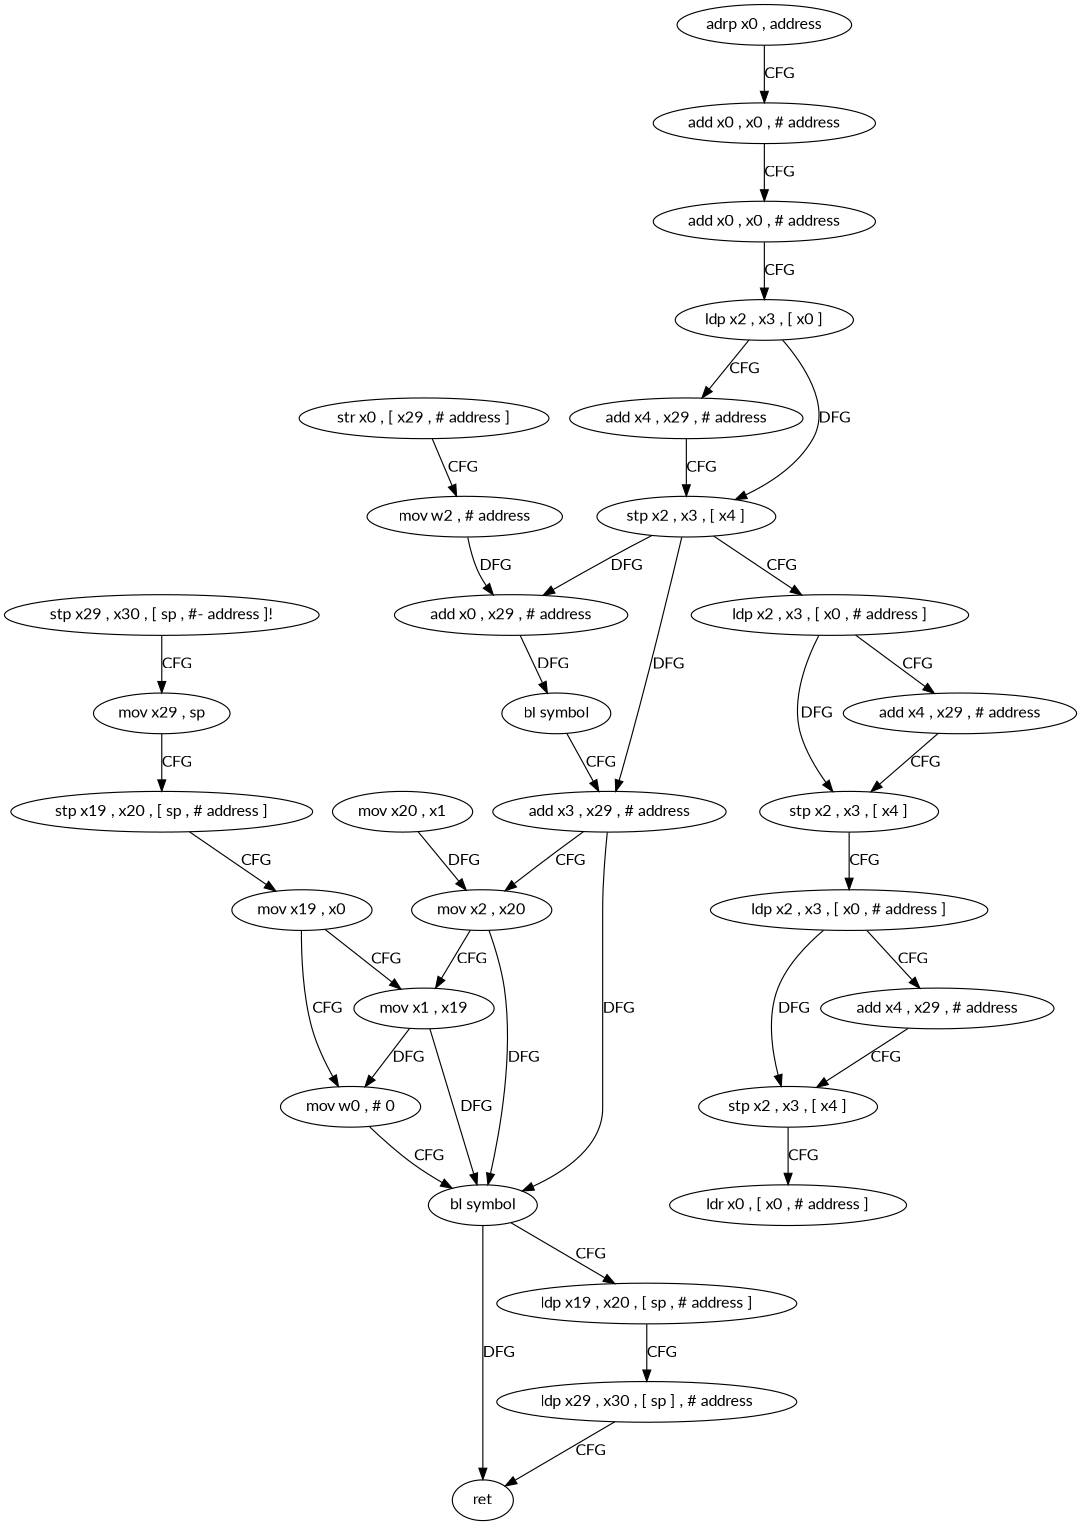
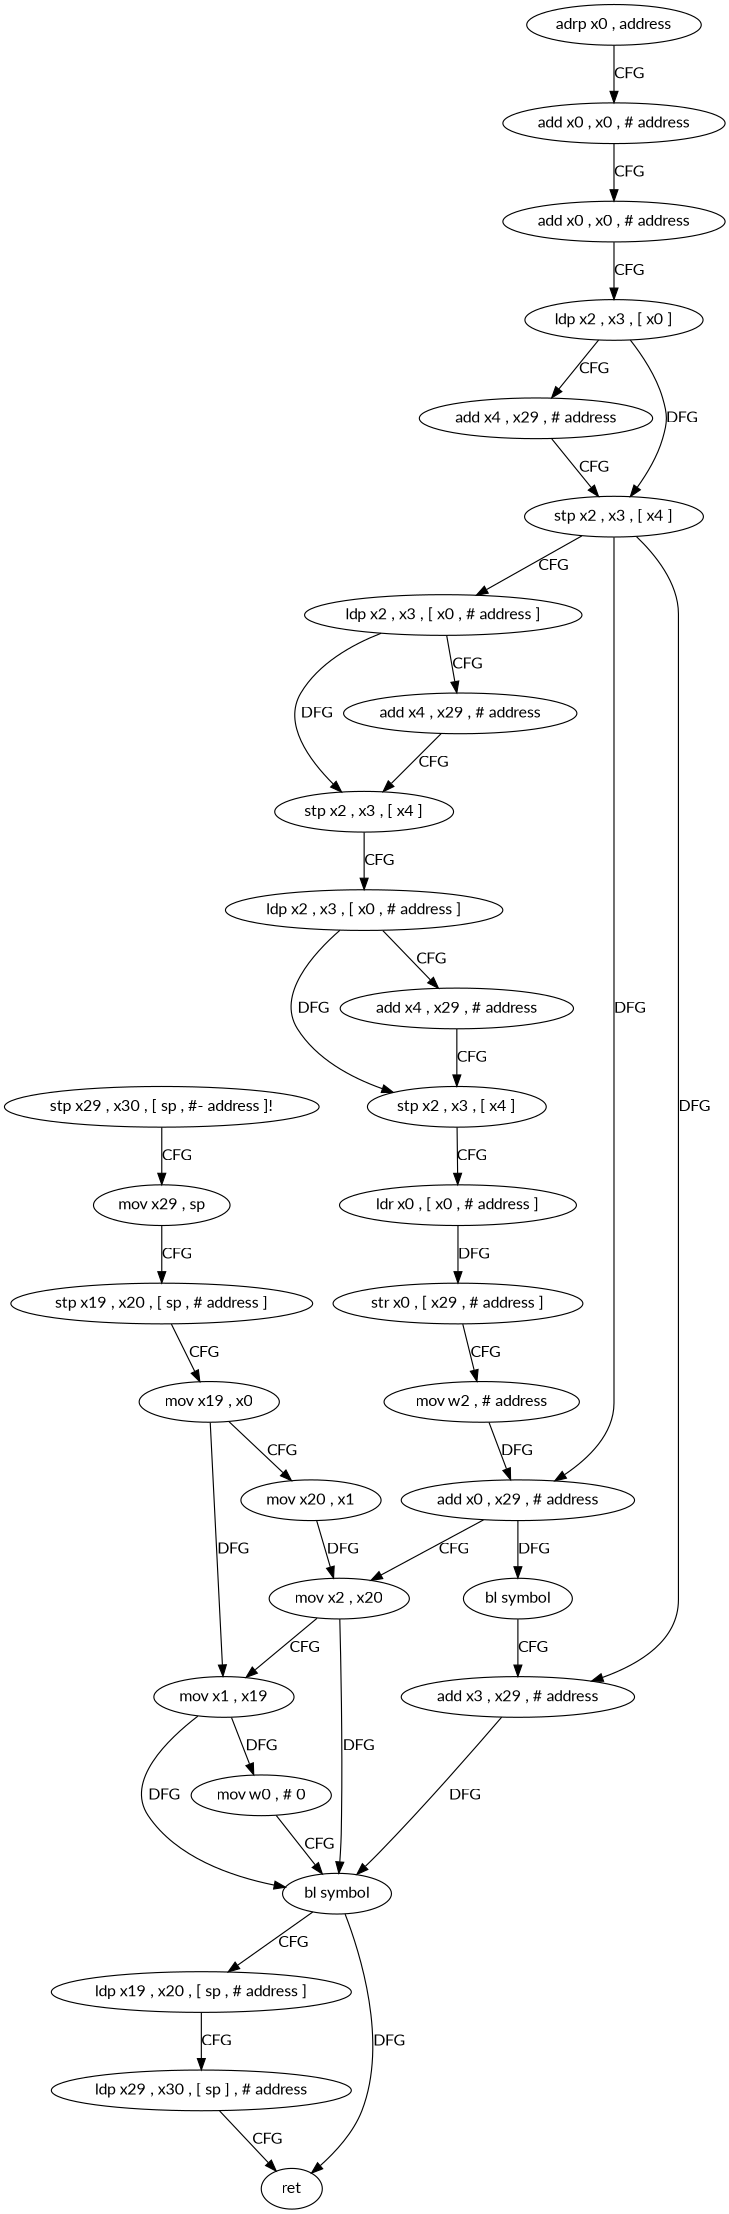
(549, 857) -> (432, 1547)
(387, 959) -> (234, 1549)
(307, 1006) -> (256, 1447)
none -> (458, 1249)
